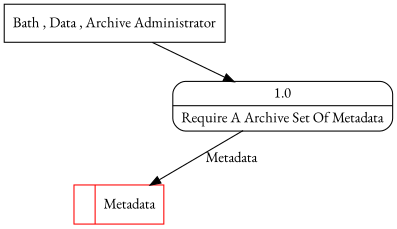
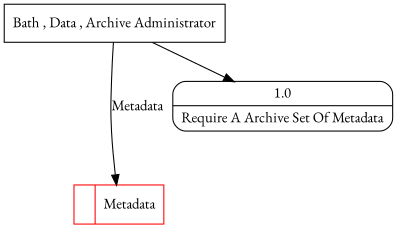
(201, 155) -> (111, 108)
